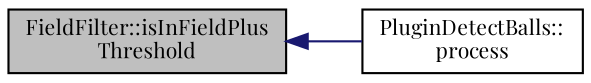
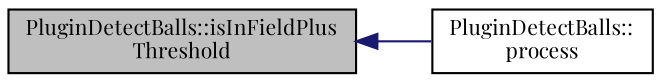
(147, 41) -> (182, 41)
